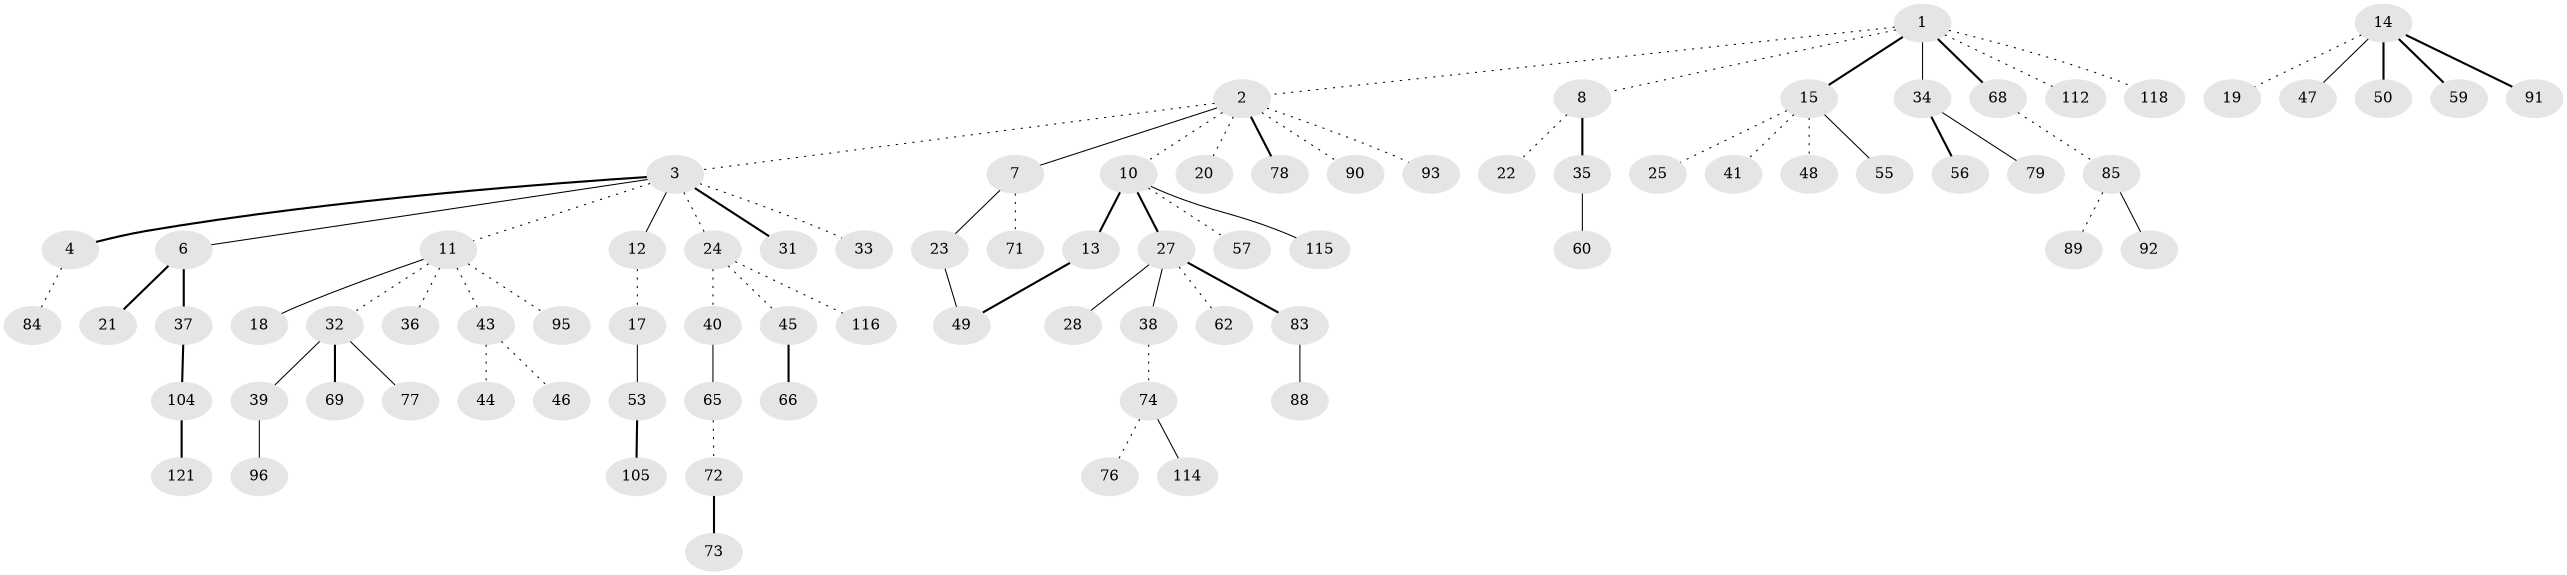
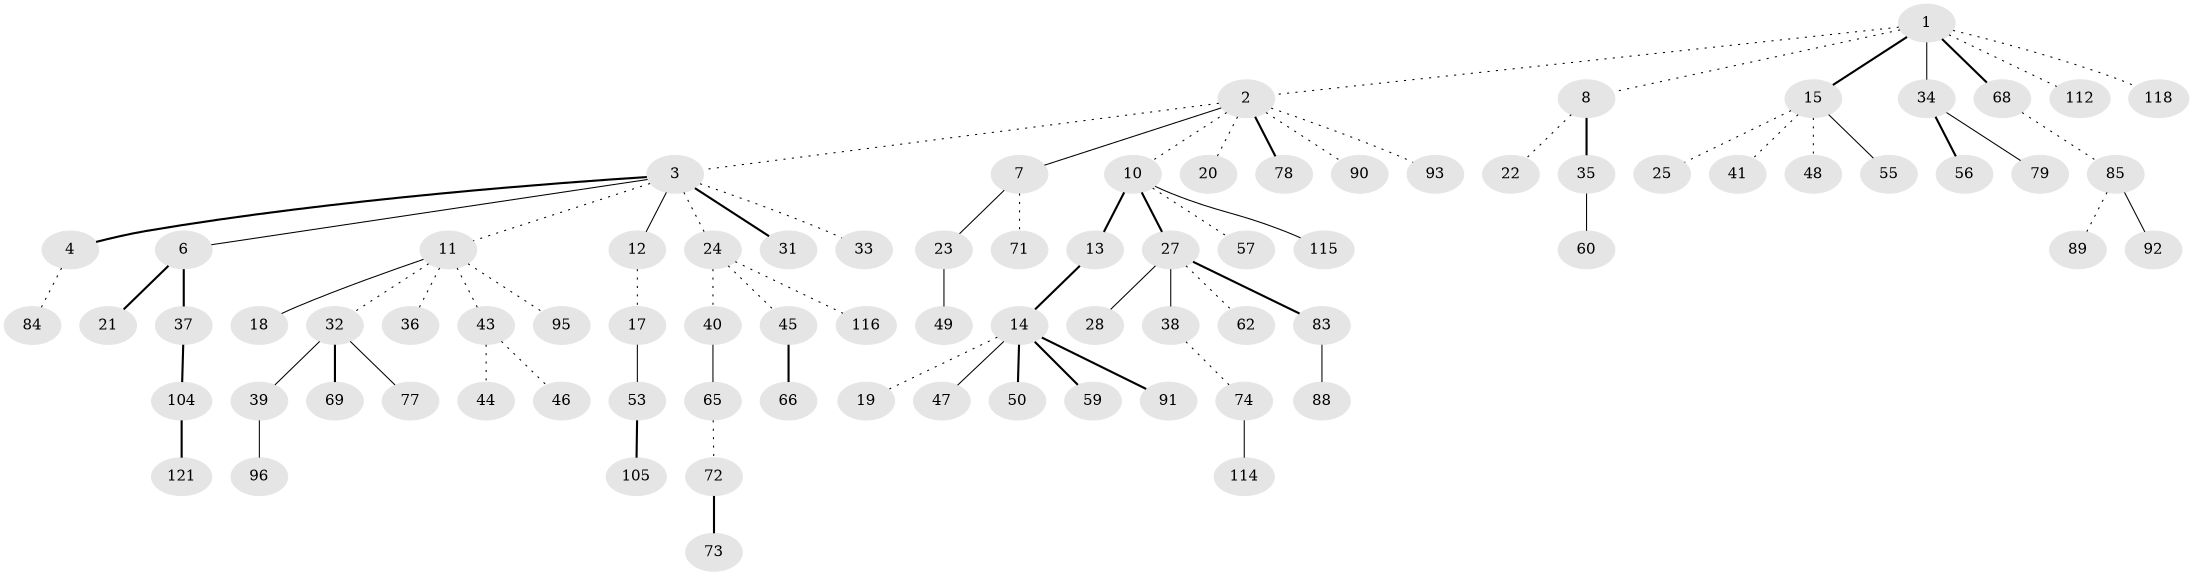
(1026, 288) -> (1057, 288)
(1110, 477) -> none
